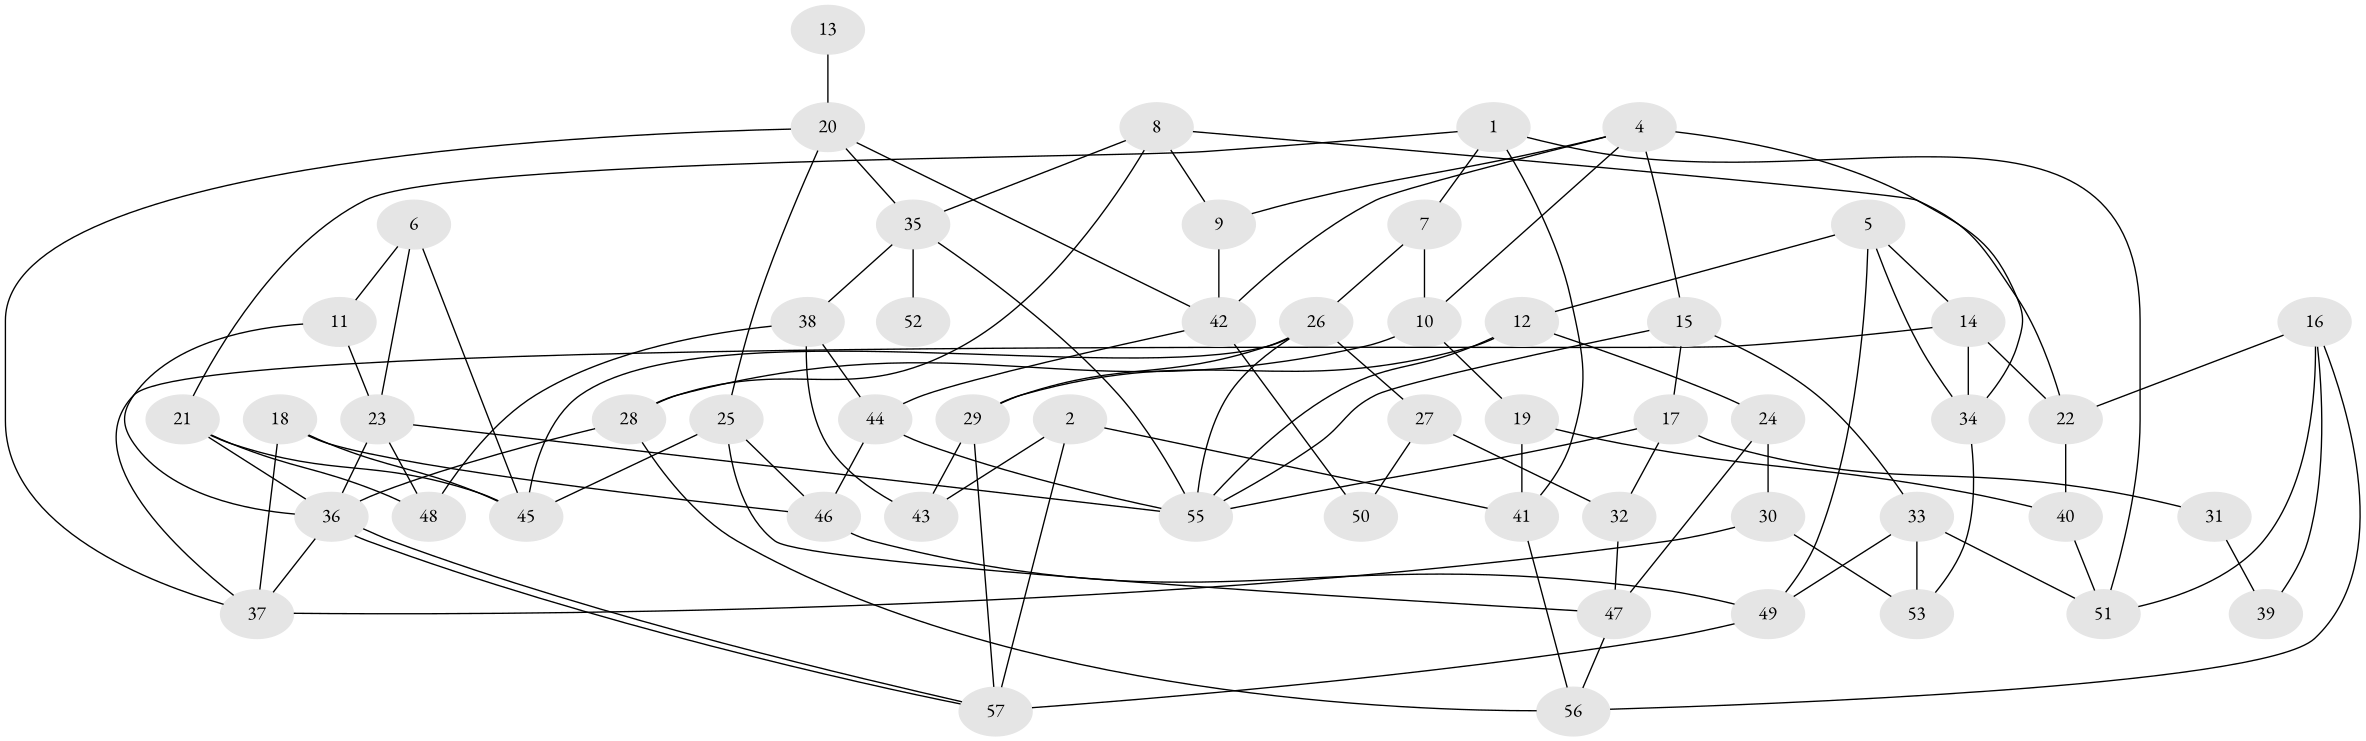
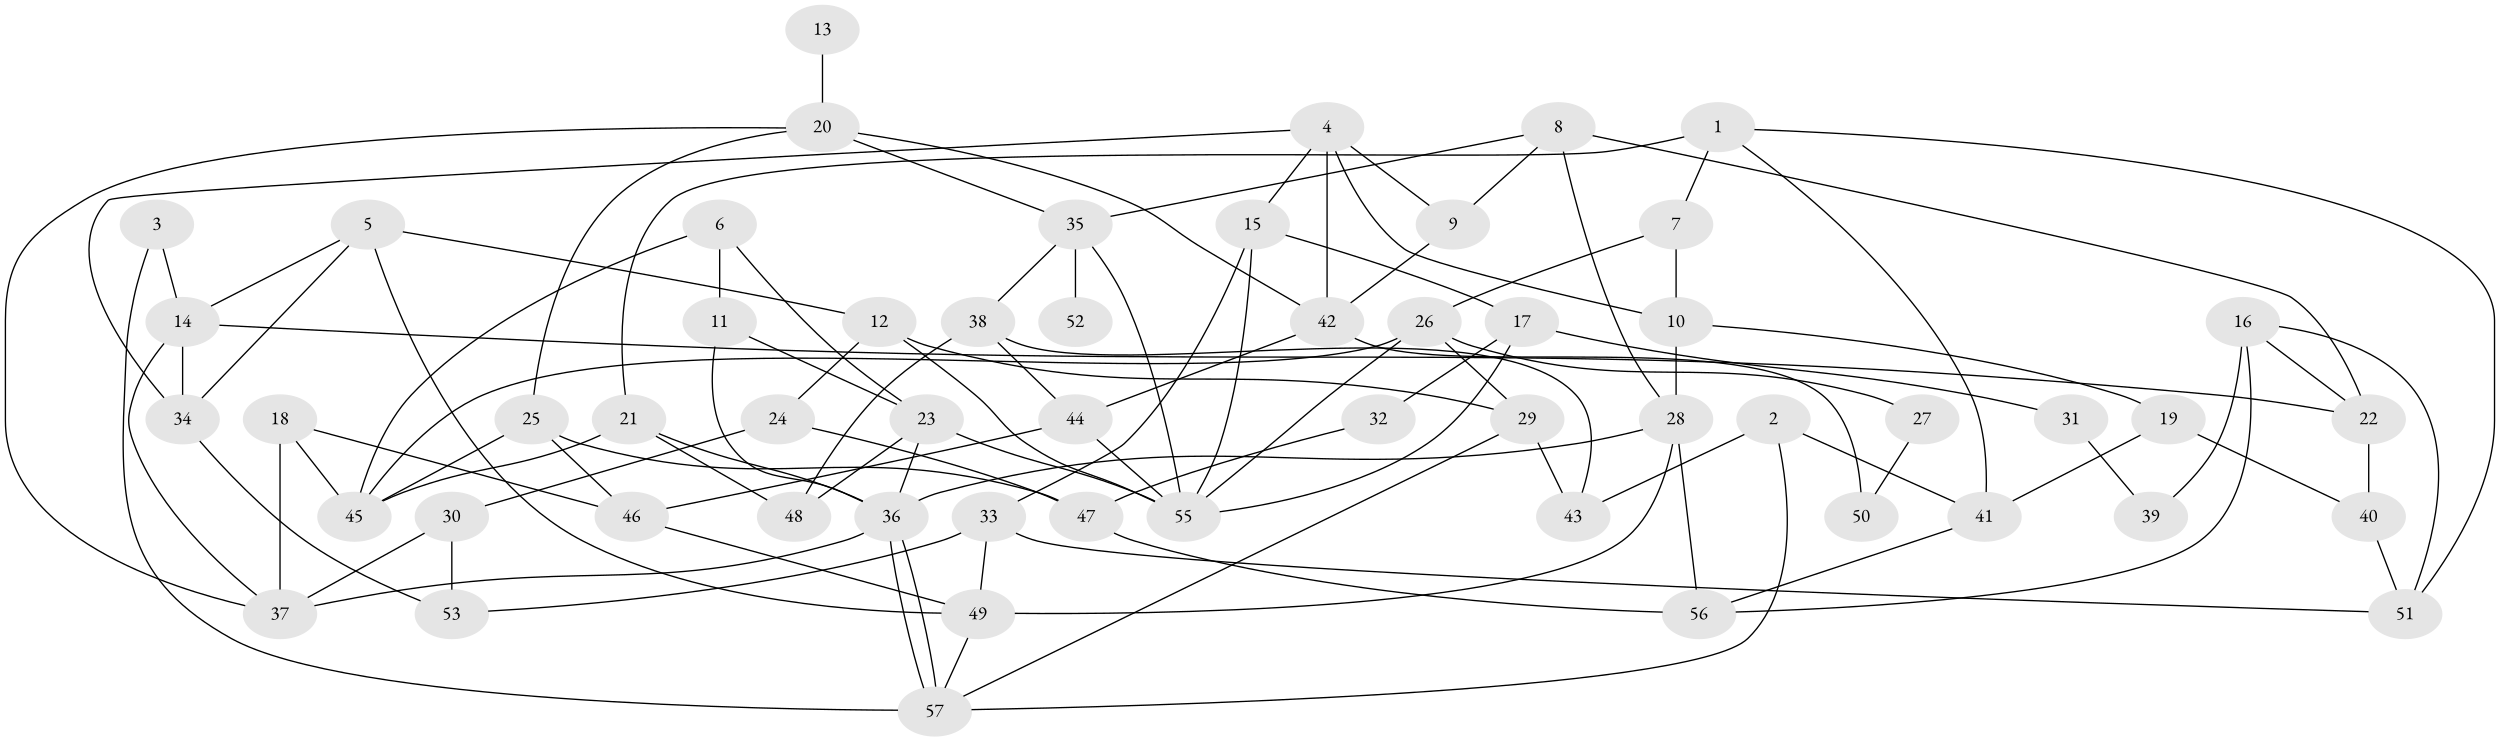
none -> (157, 225)
(1532, 473) -> none
none -> (1378, 599)
